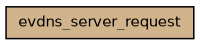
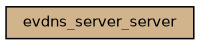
(100, 23) -> (100, 23)
